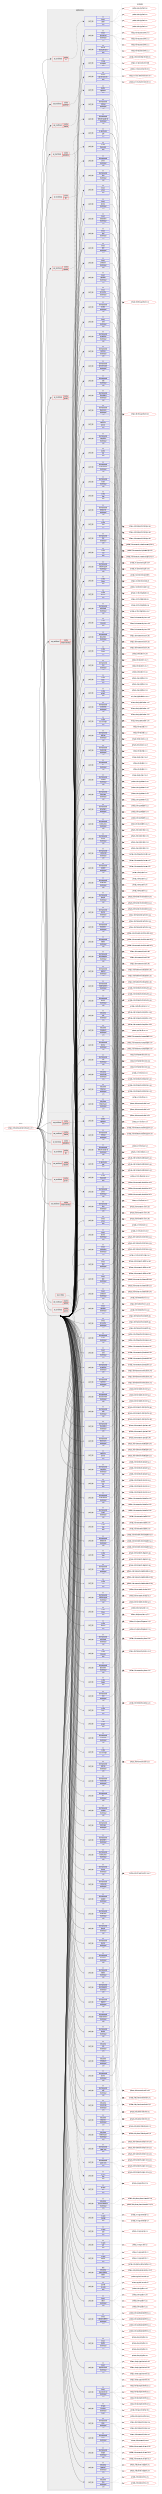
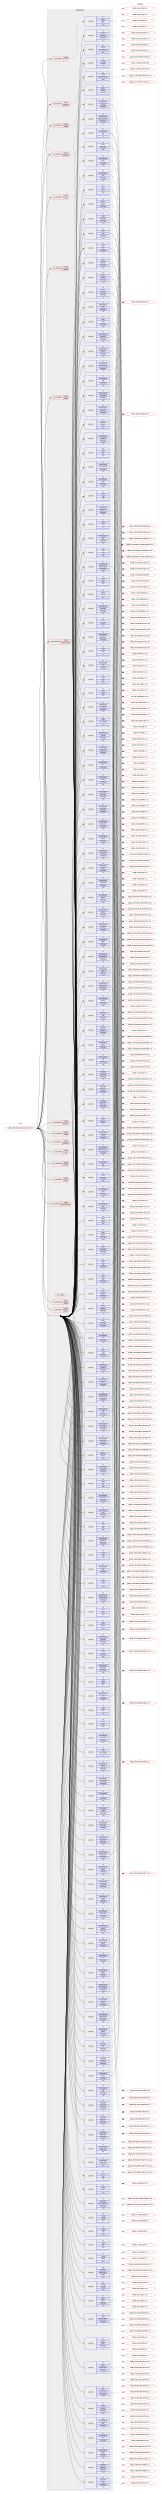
none -> (140, 1140)
